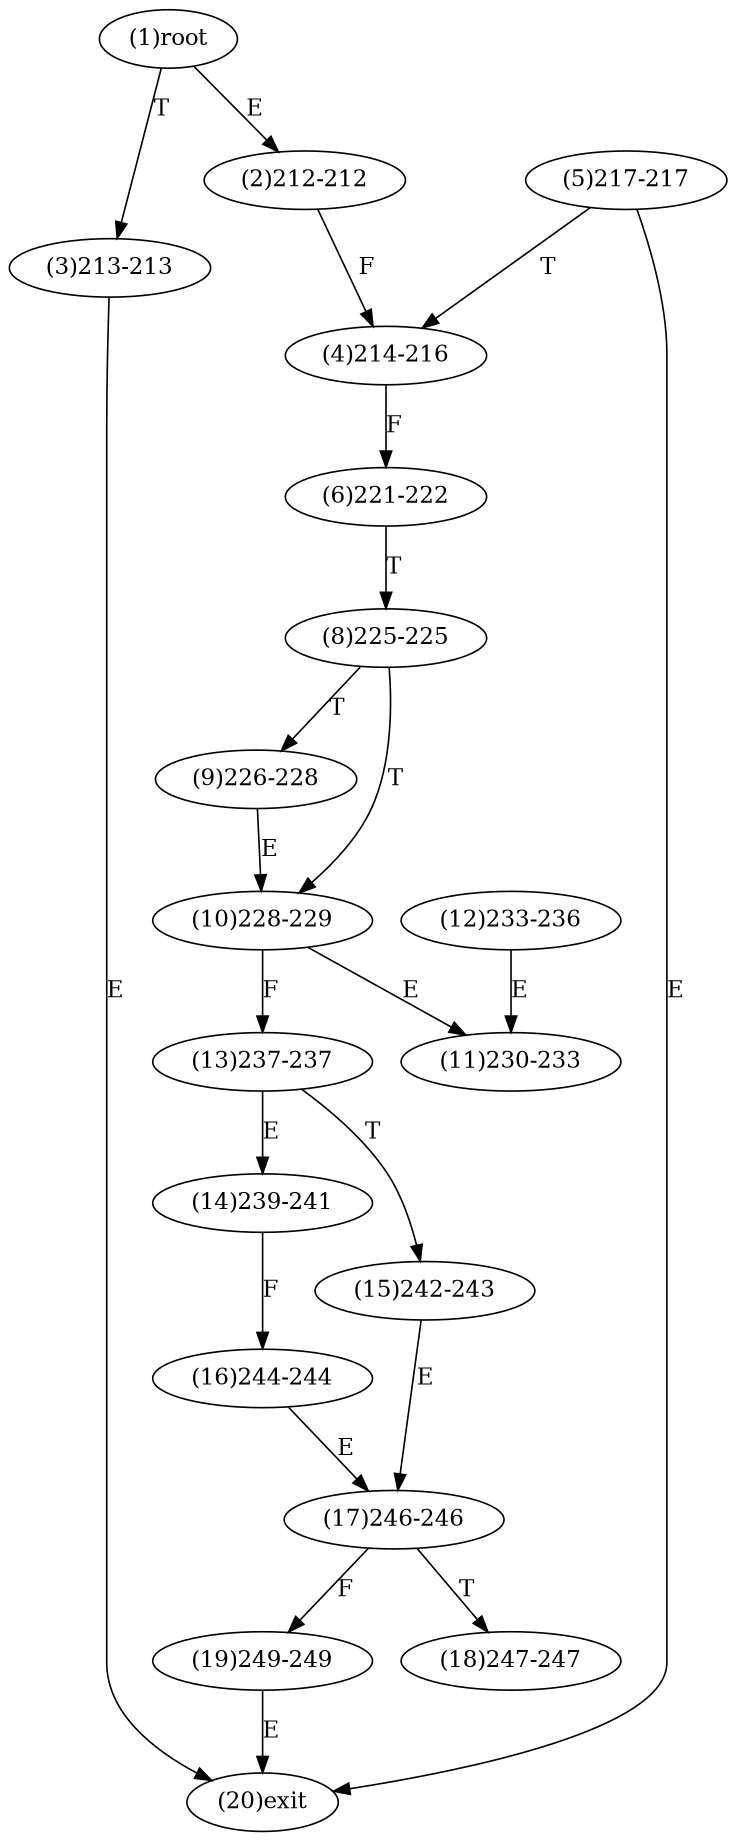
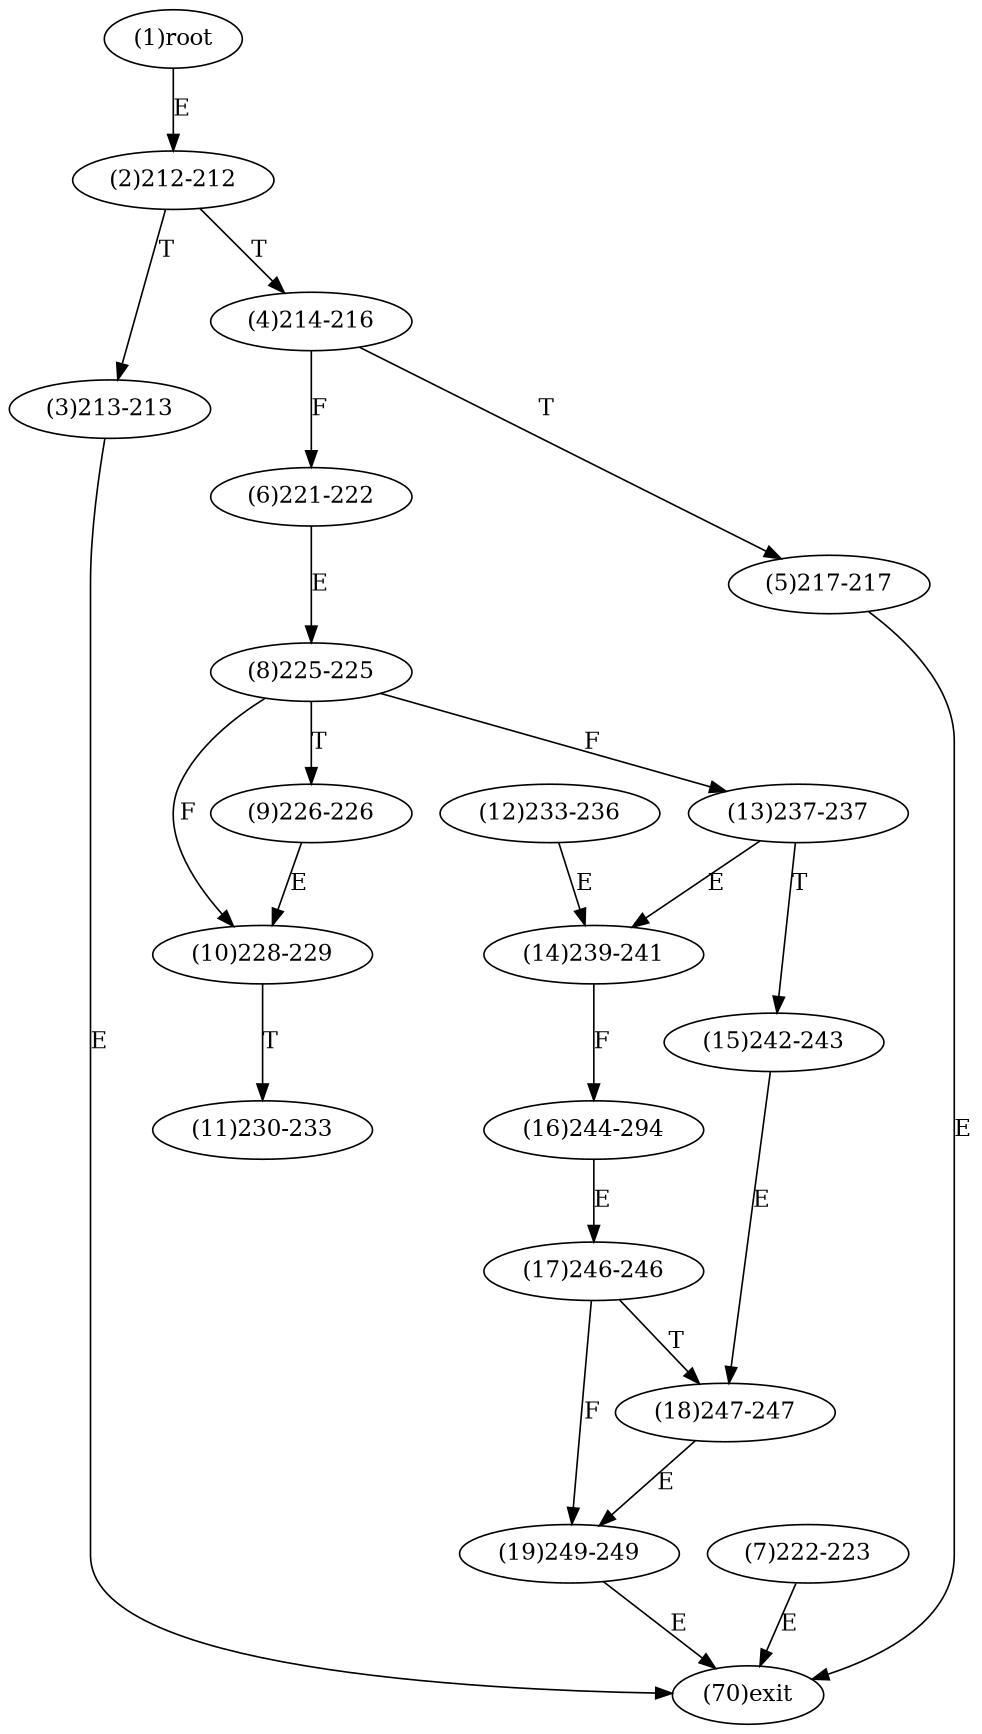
(141, 145) -> (144, 286)
(513, 263) -> (563, 449)
(367, 268) -> (259, 251)
(394, 567) -> (320, 584)
(256, 779) -> (311, 813)
(396, 779) -> (188, 813)
(263, 983) -> (545, 740)
(511, 983) -> (569, 876)
(411, 991) -> (271, 1042)
(263, 1378) -> (594, 1130)
(411, 1397) -> (751, 1219)
none -> (654, 1478)
none -> (808, 1554)
(263, 1802) -> (748, 1695)
